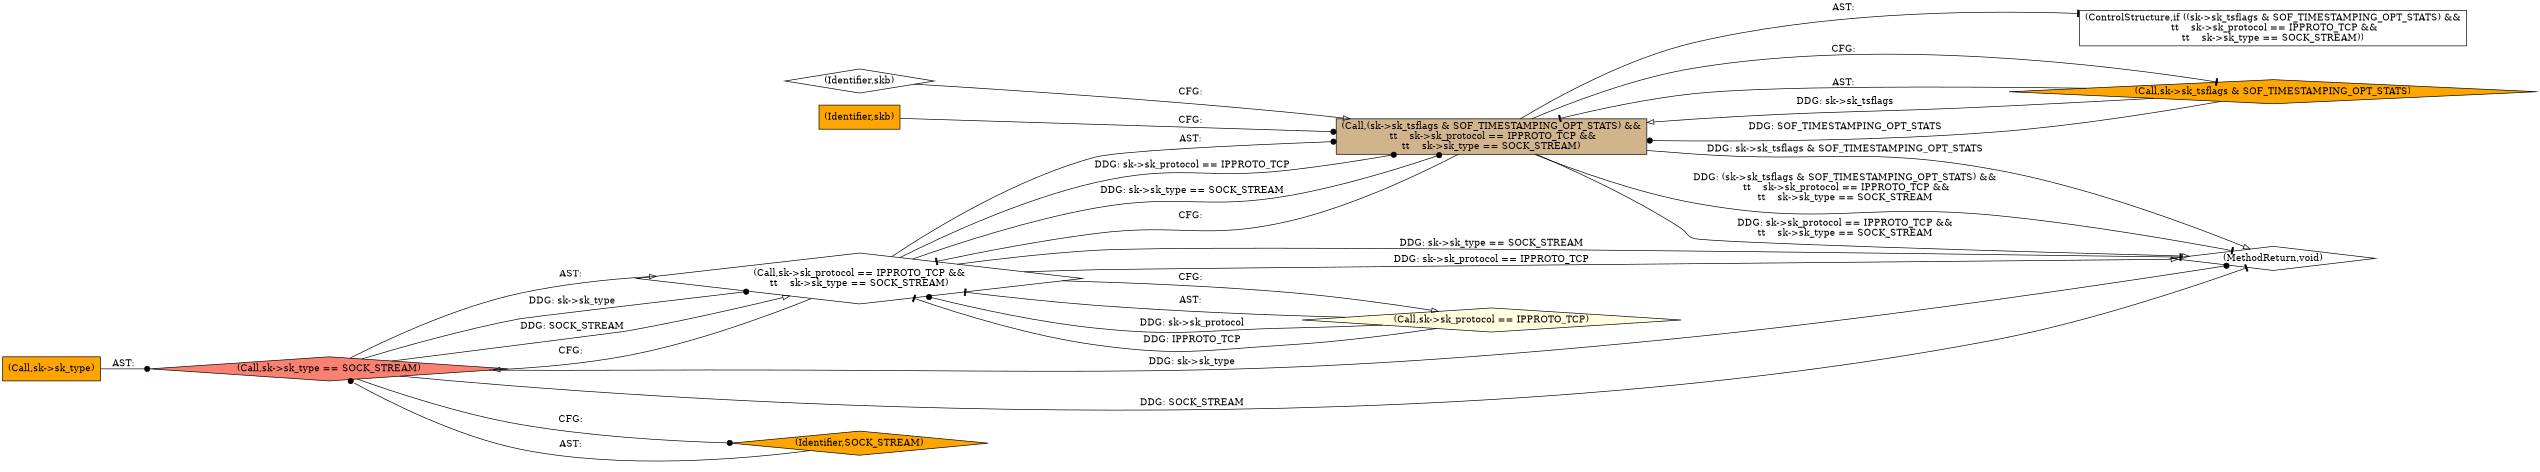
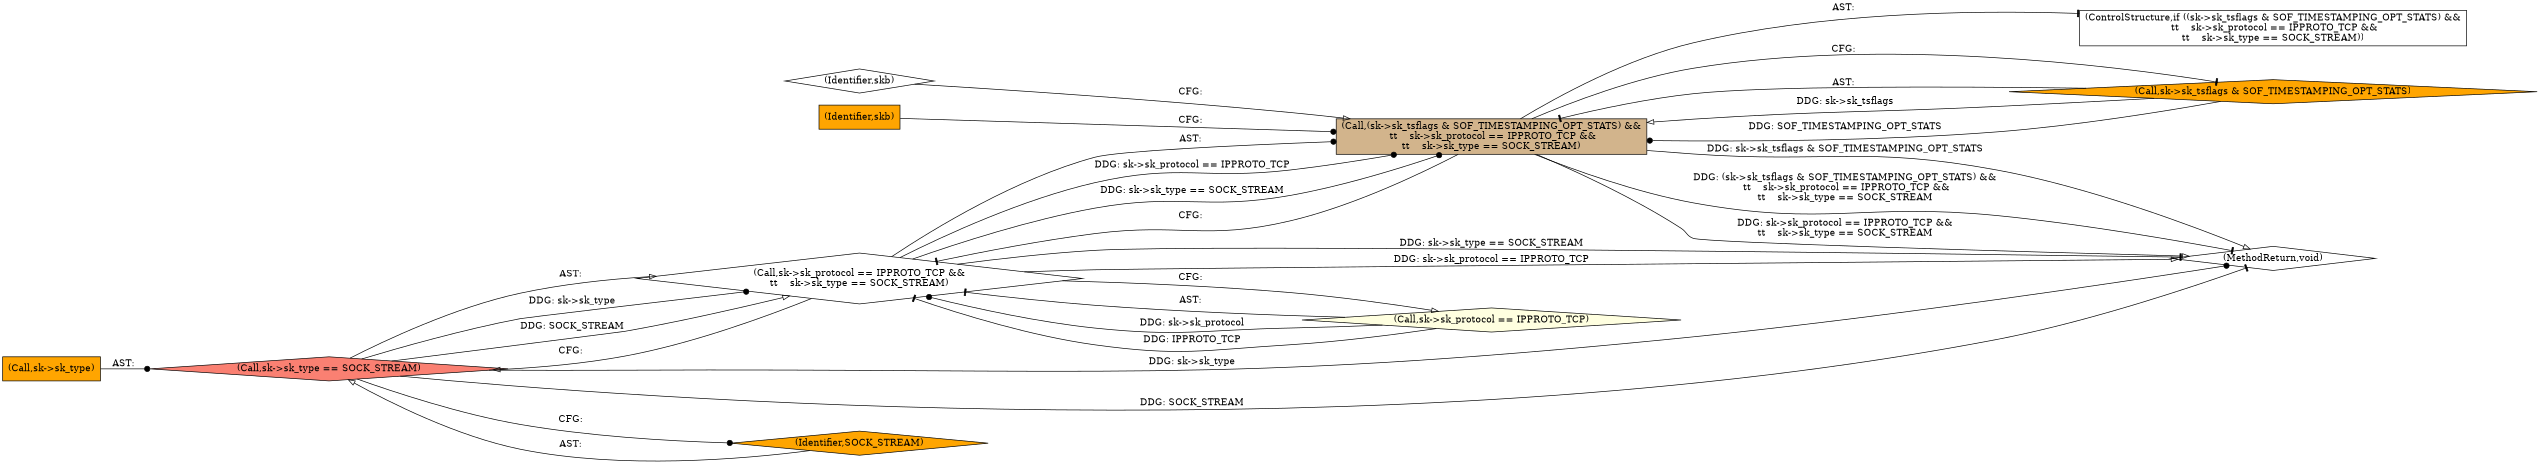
(575, 457) -> (575, 457)
